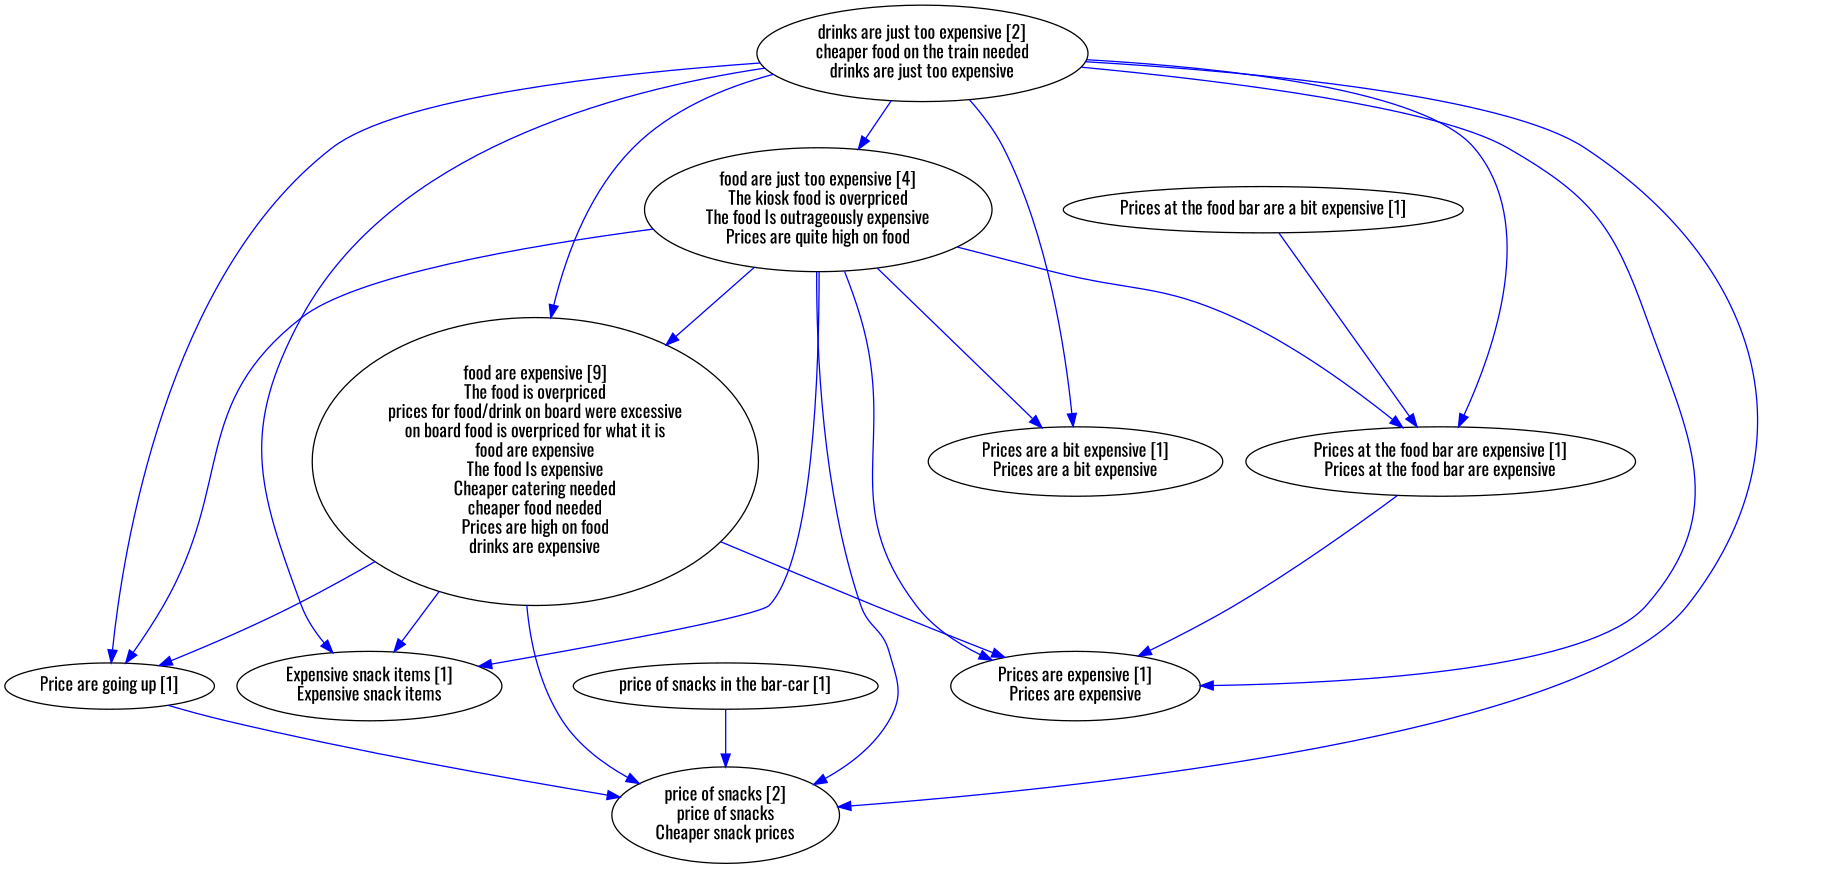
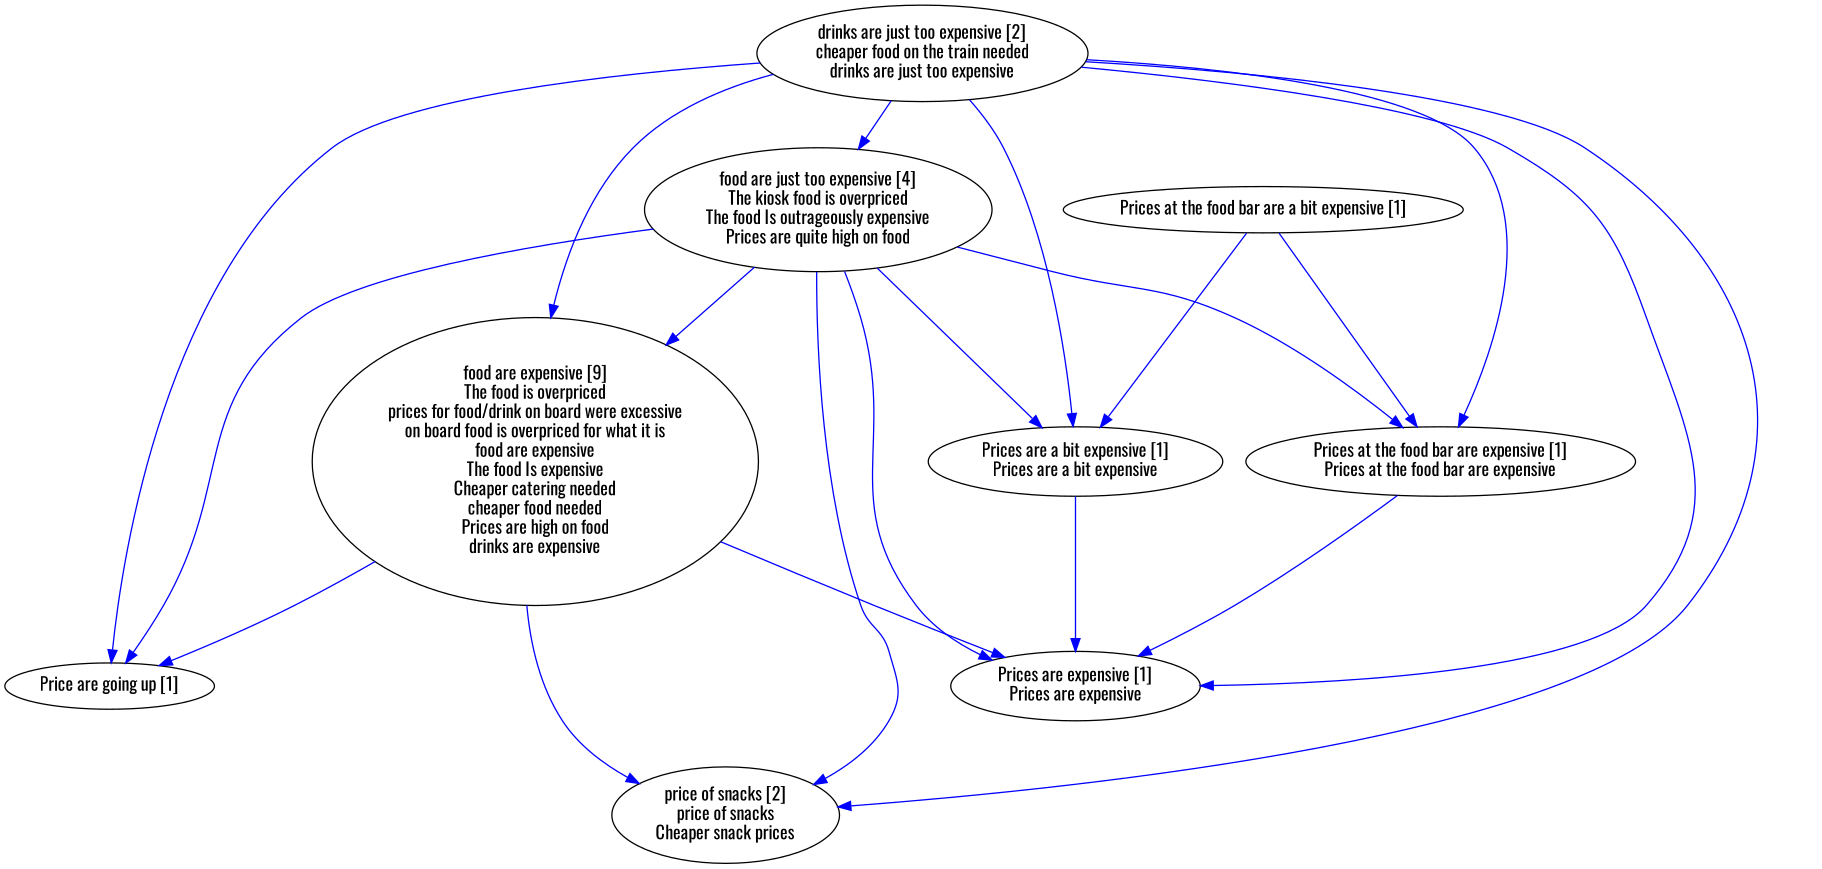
none -> (1177, 325)
none -> (1075, 568)
(369, 686) -> none
(726, 686) -> none
(387, 755) -> none
